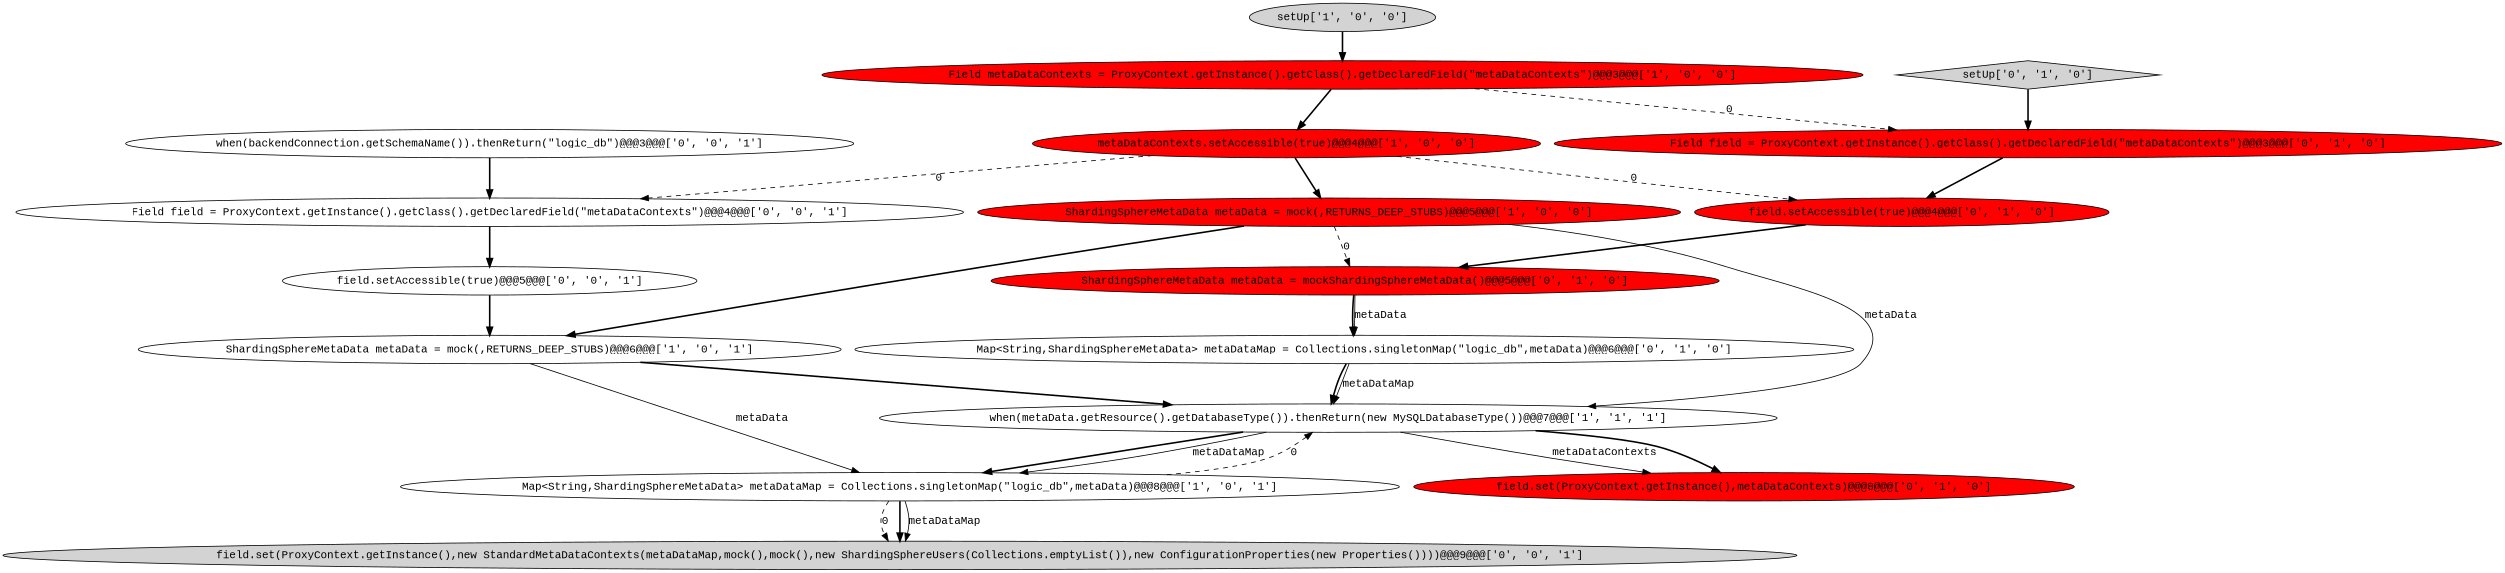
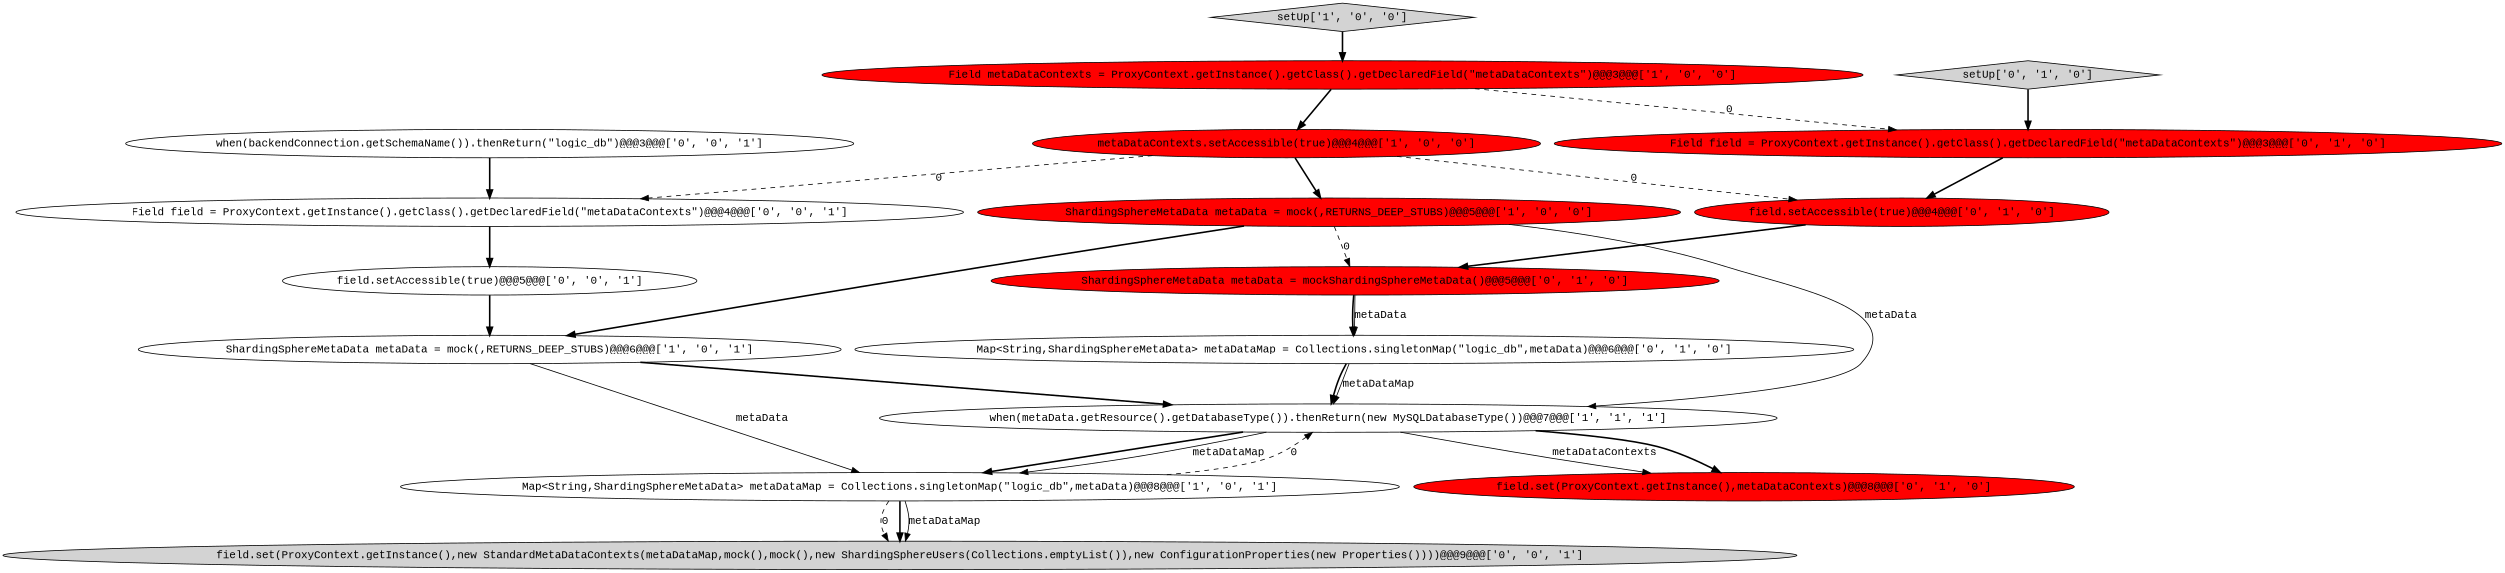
(1342, 17) -> (1342, 17)
